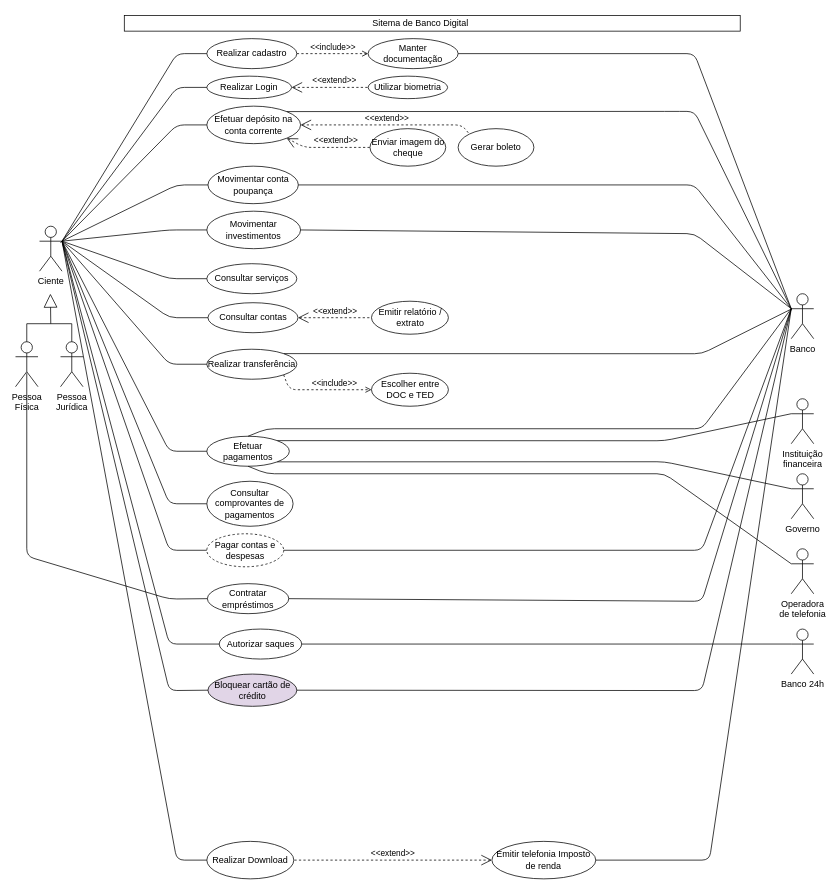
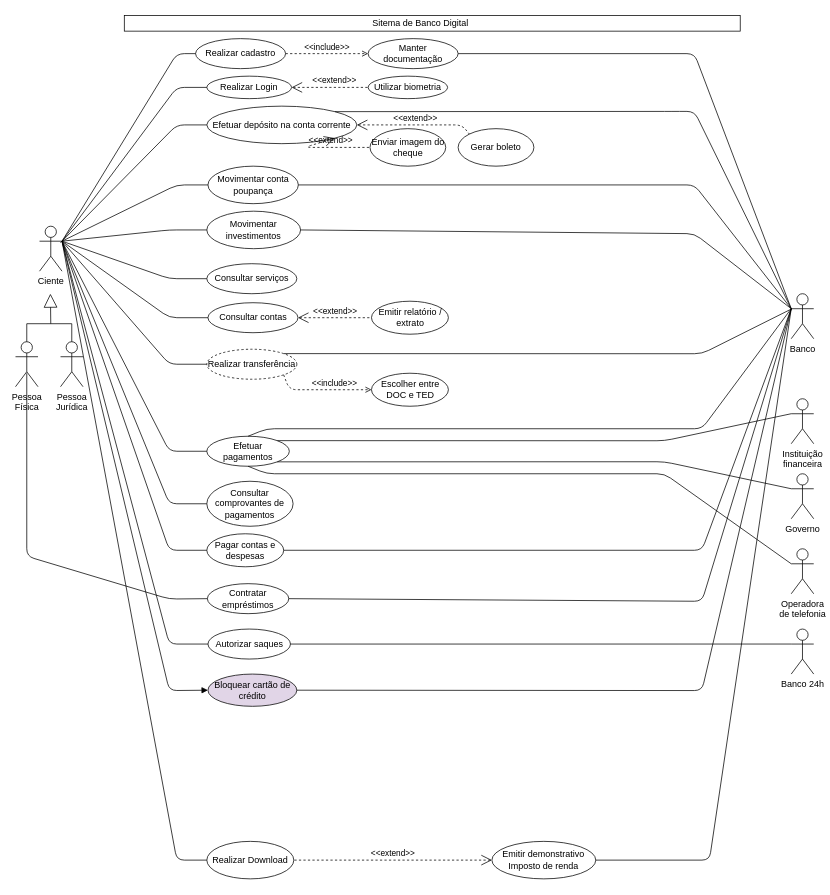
(252, 54) -> (240, 54)
(254, 125) -> (282, 125)
(252, 364) -> (252, 364)
(245, 550) -> (245, 550)
(260, 644) -> (249, 644)
(203, 690) -> (200, 690)
(543, 860) -> (543, 860)
